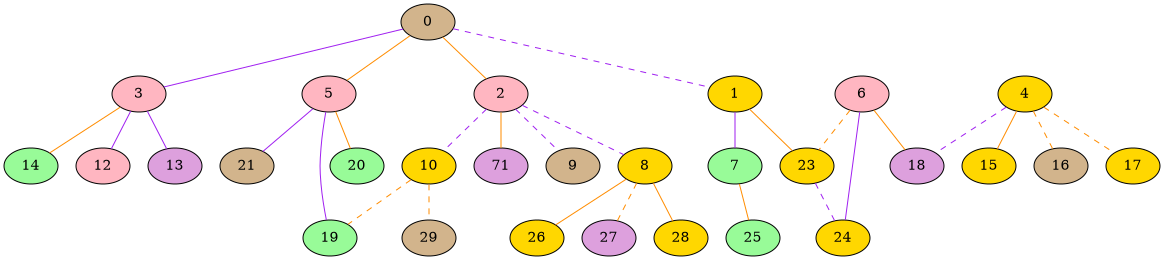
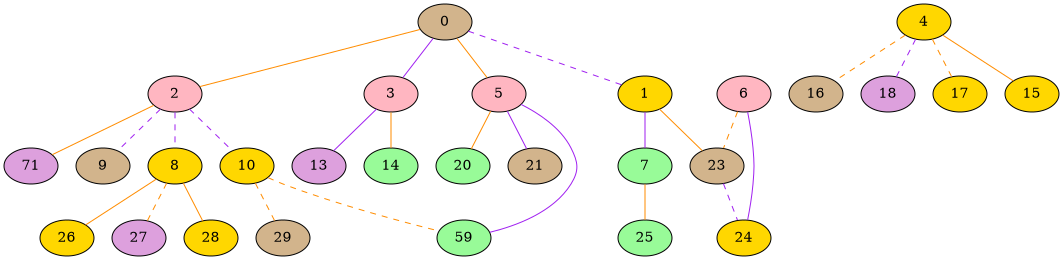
(890, 130) -> none
(103, 166) -> none
(807, 166) -> (717, 166)
(330, 238) -> (464, 238)
